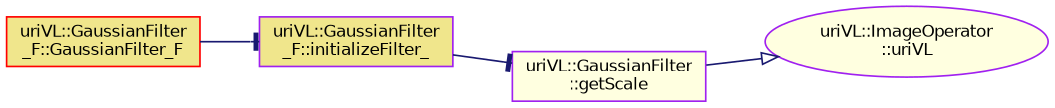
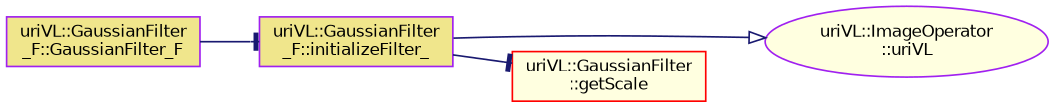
(103, 42) -> (103, 42)
(734, 62) -> (601, 36)
(609, 76) -> (609, 76)
